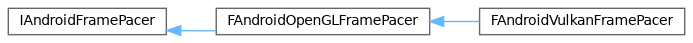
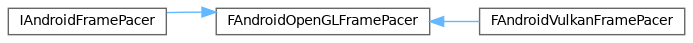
(198, 31) -> (184, 12)
